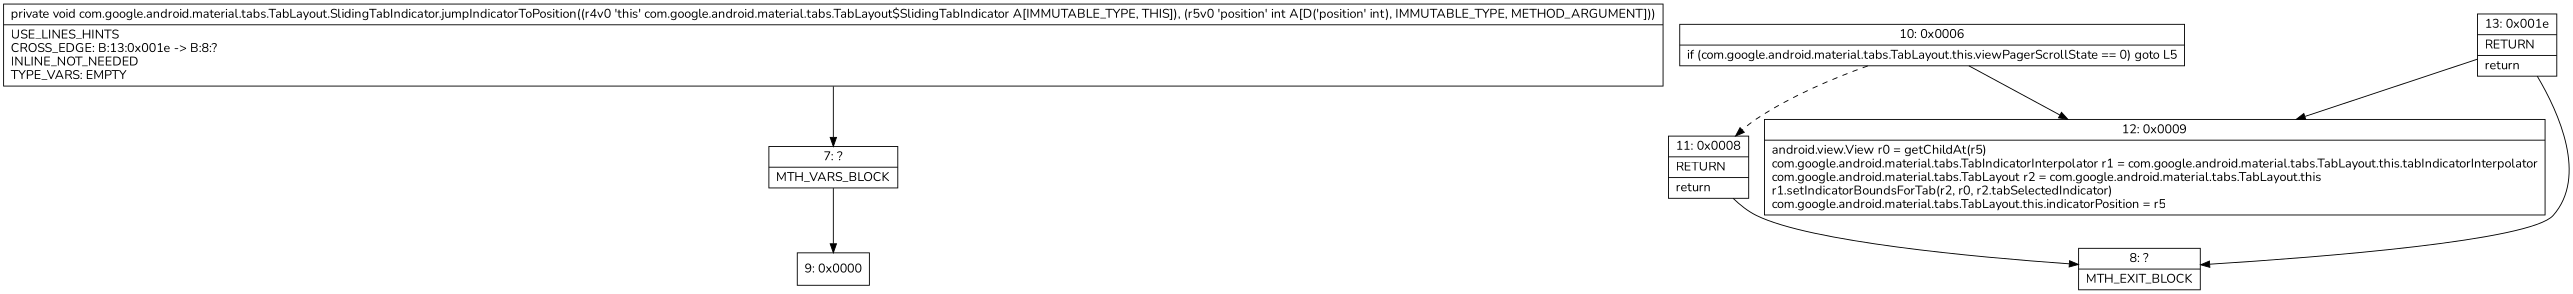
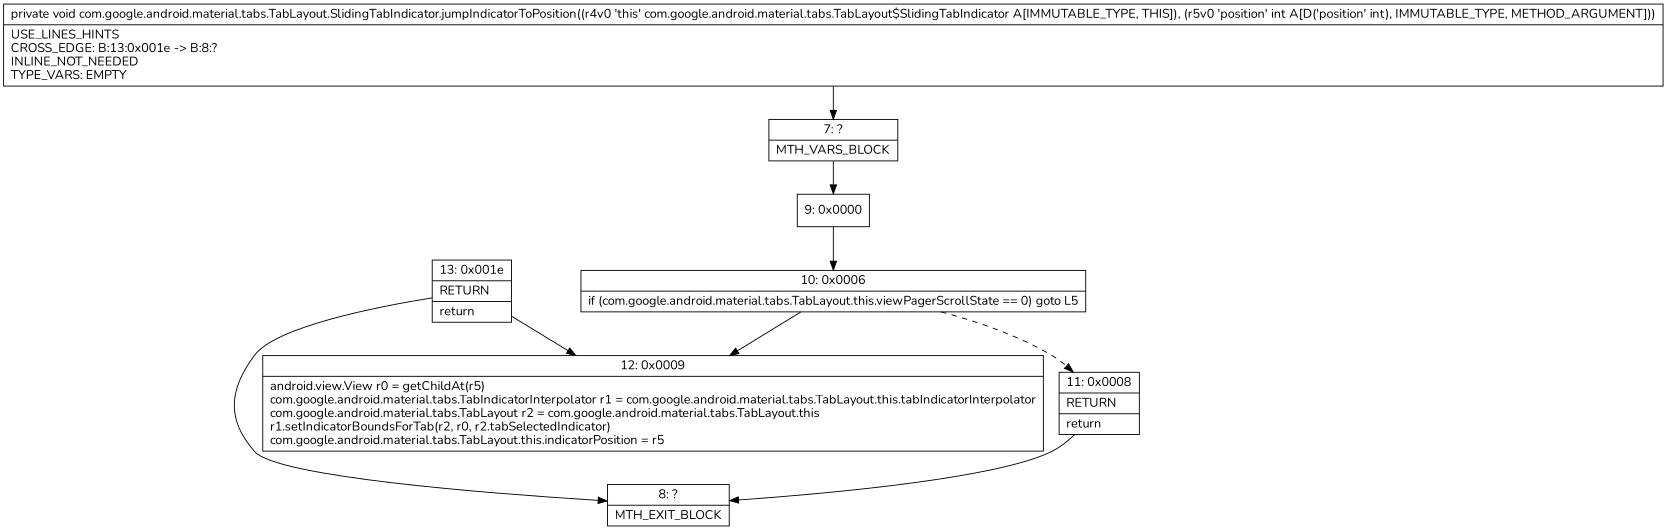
none -> (833, 244)
